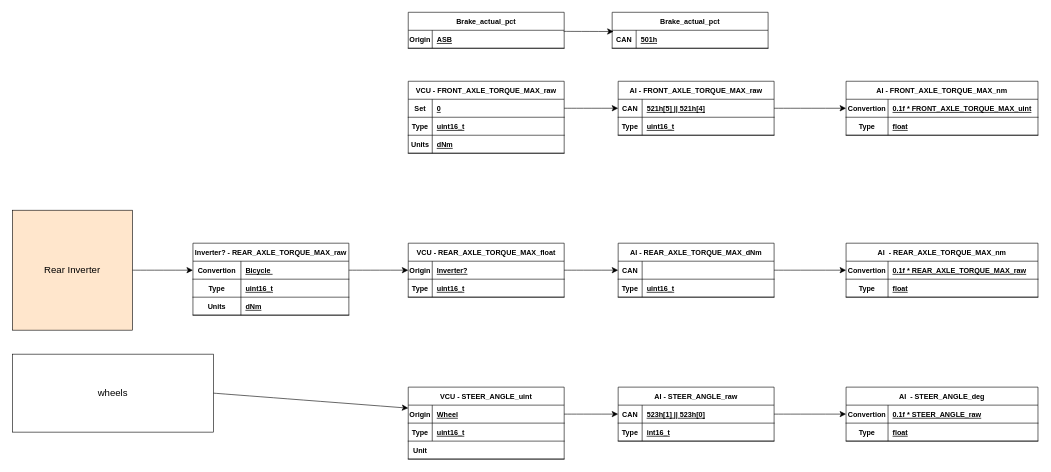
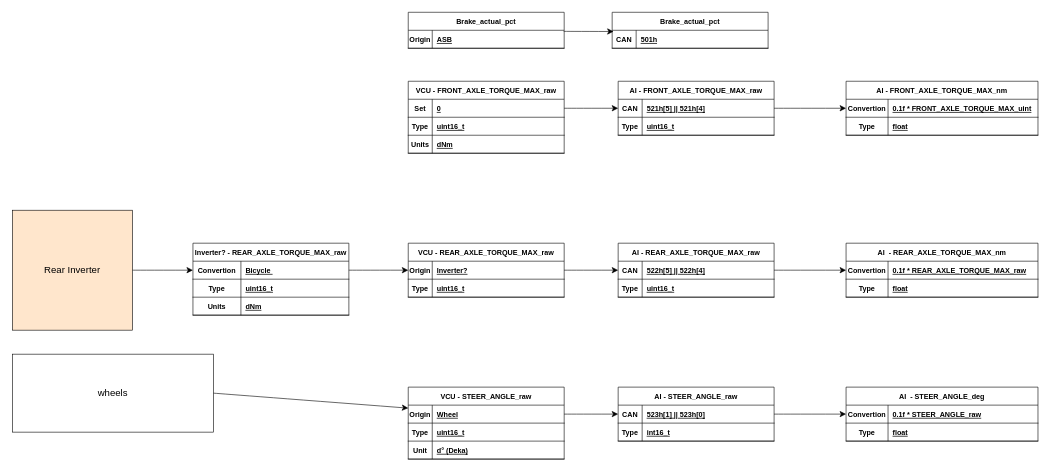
(486, 253) -> (486, 253)
(696, 253) -> (696, 253)
none -> (708, 270)
(486, 397) -> (486, 397)
none -> (498, 450)
